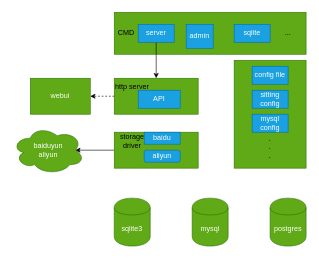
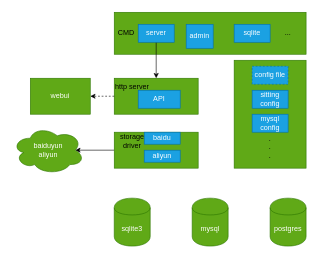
(270, 75) -> (270, 75)
(162, 156) -> (162, 156)
